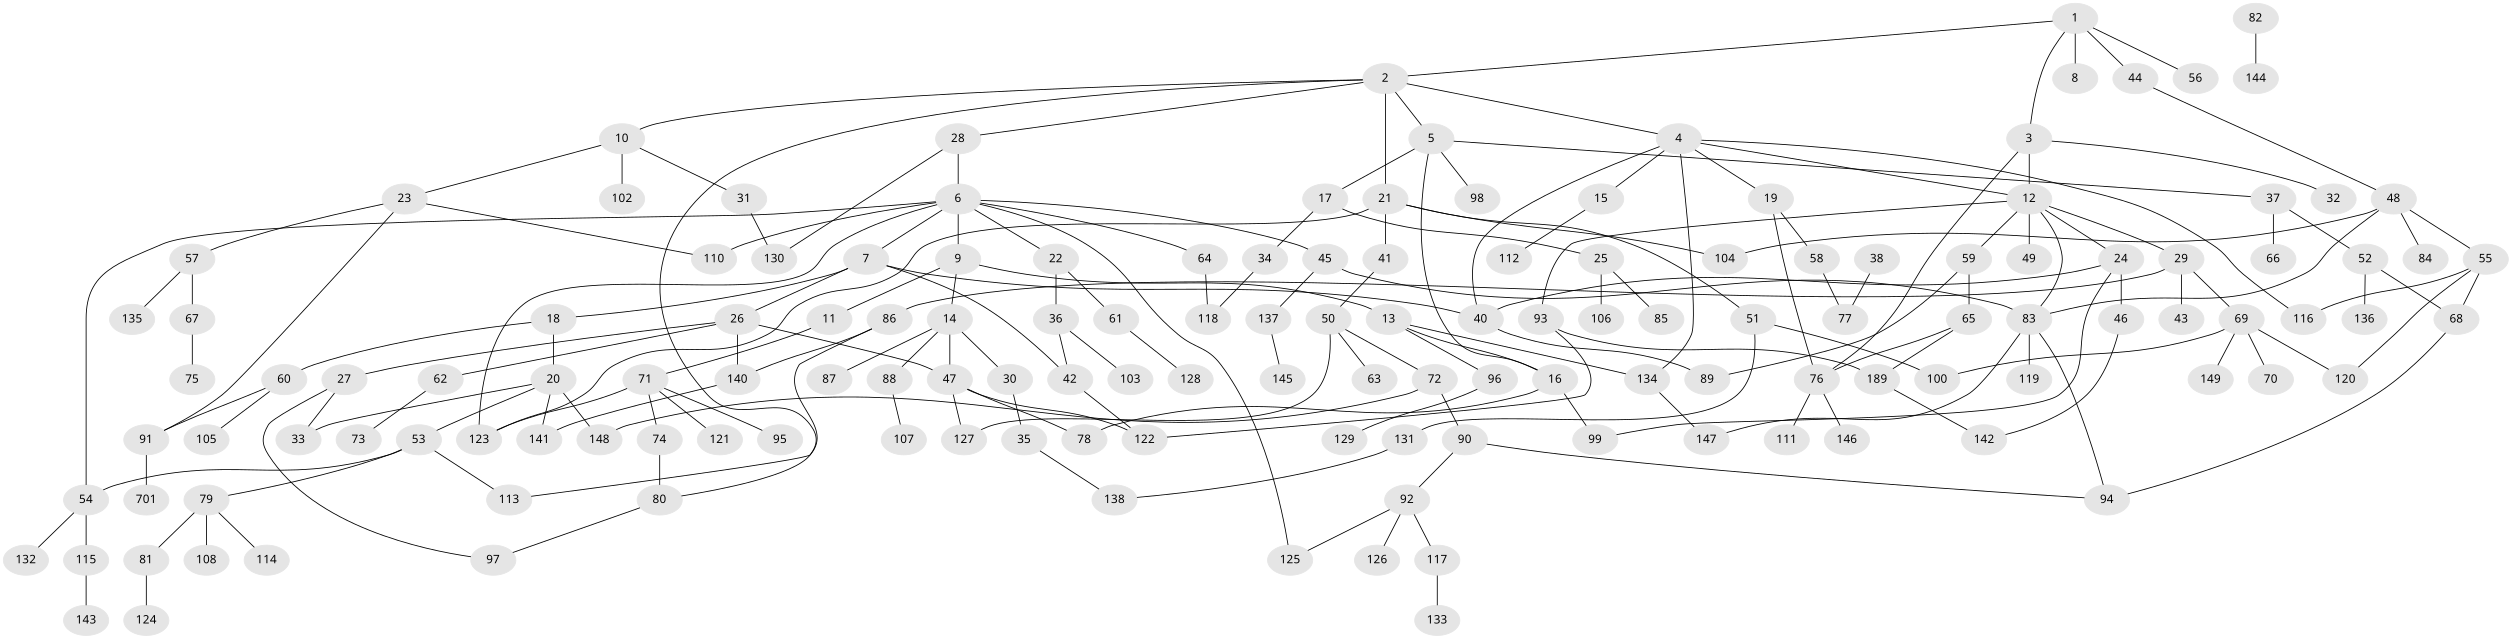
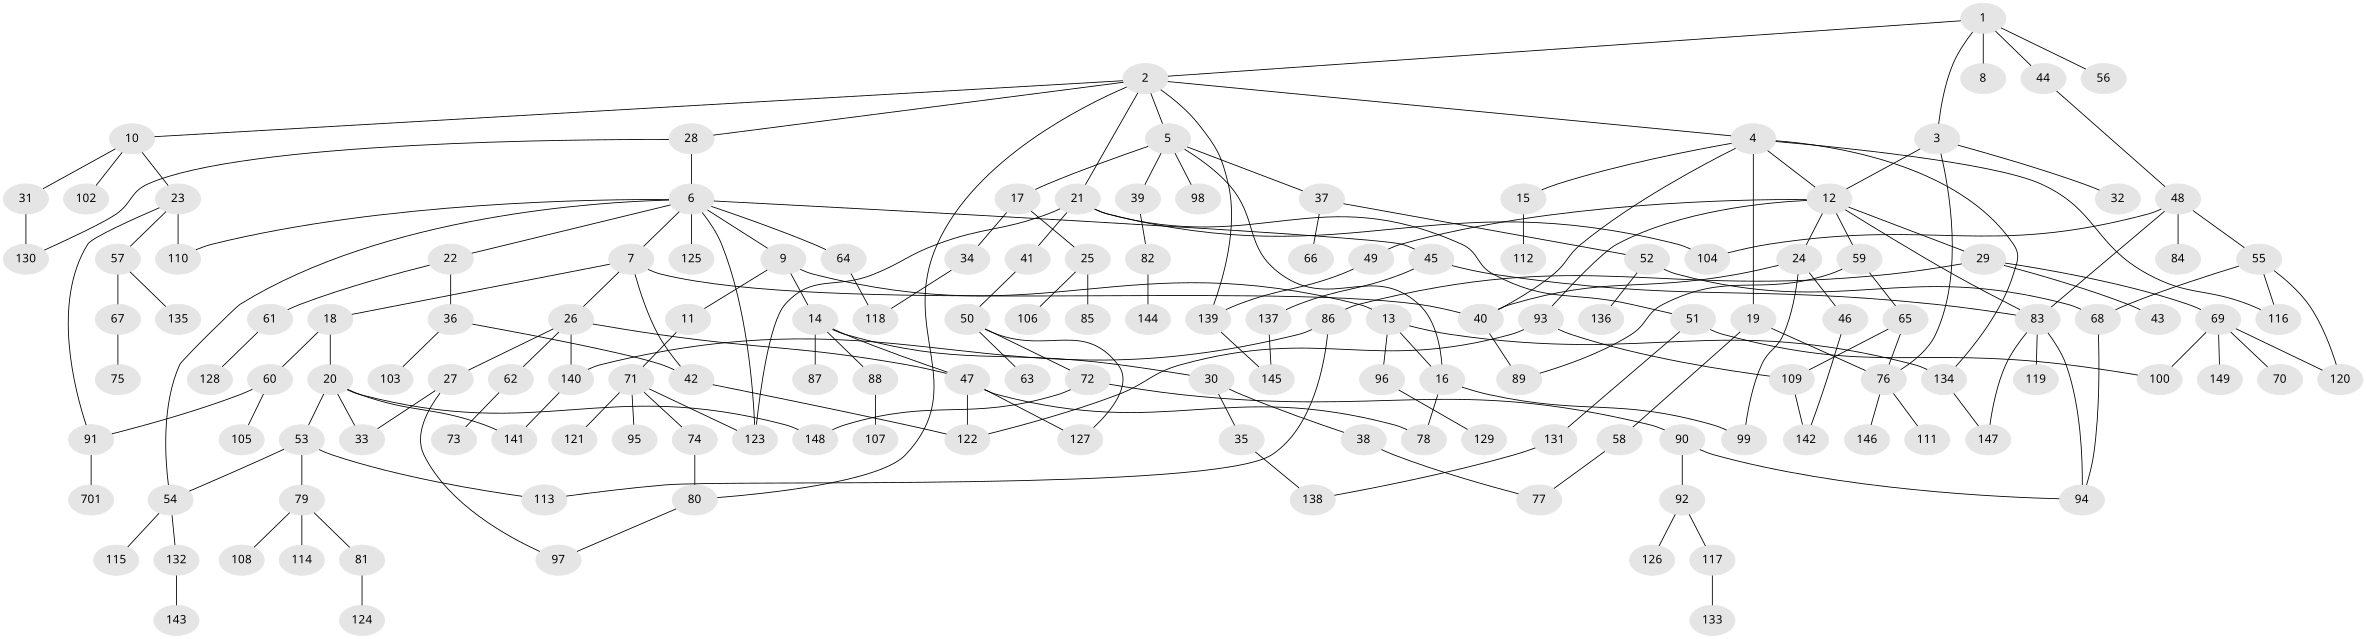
none -> (1138, 199)
none -> (1208, 319)
(1877, 380) -> (1792, 380)
none -> (1289, 413)
(1349, 530) -> none
(86, 590) -> (176, 590)
